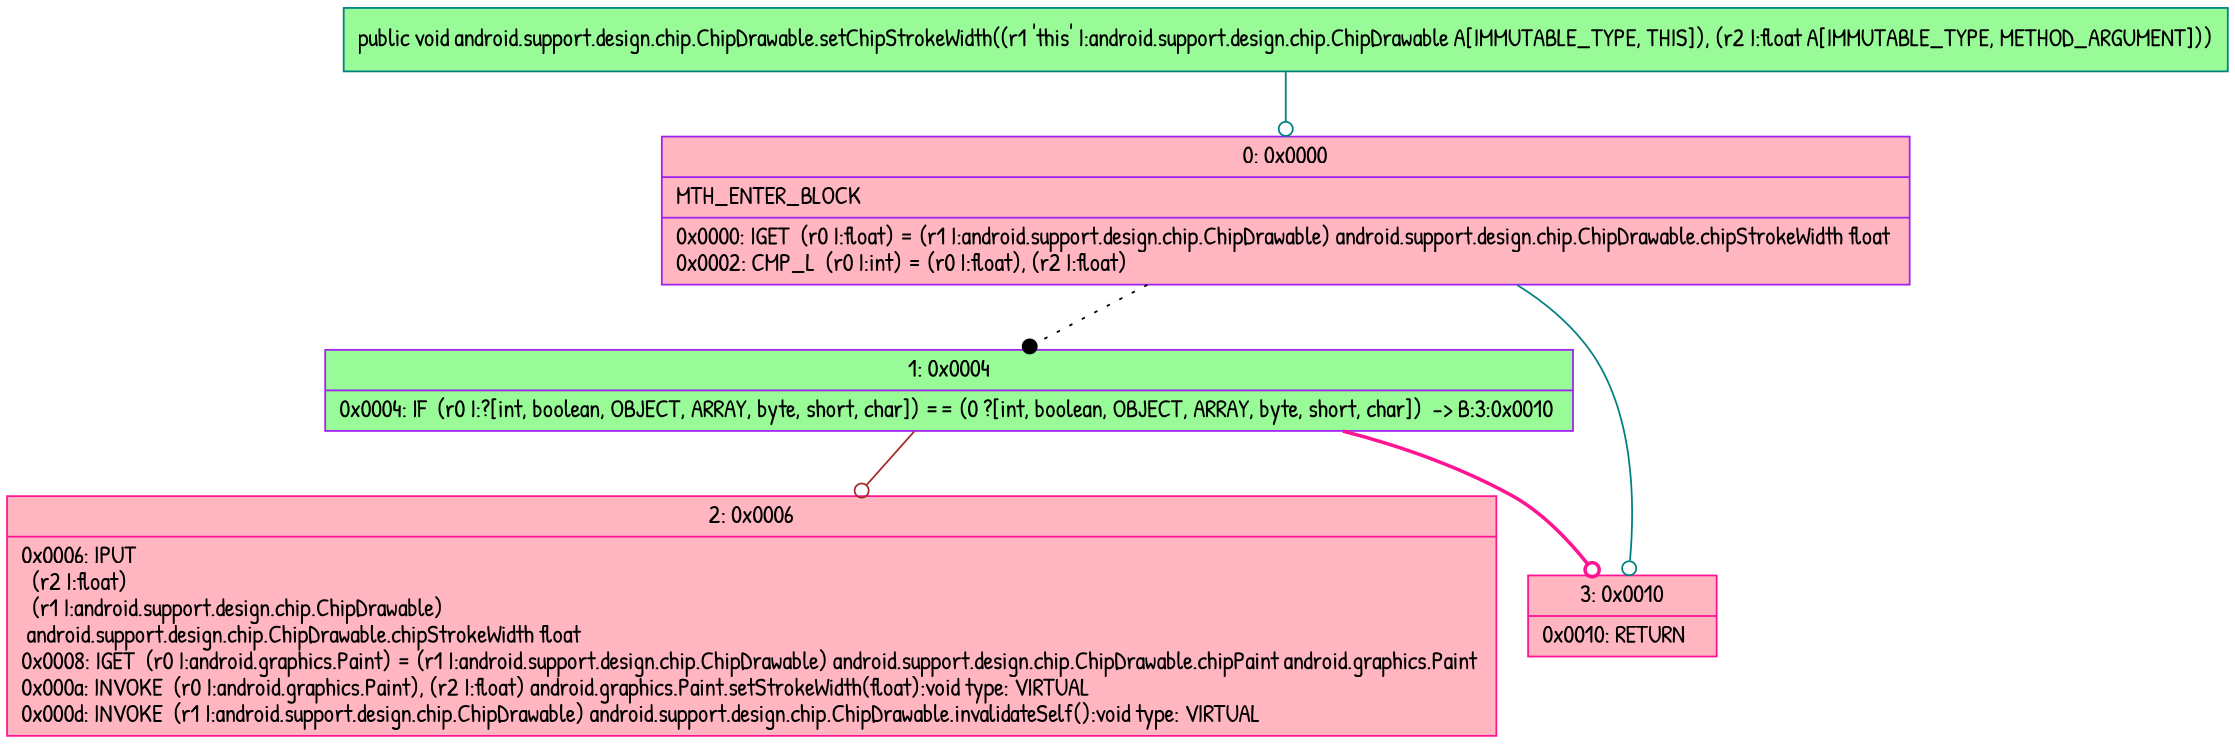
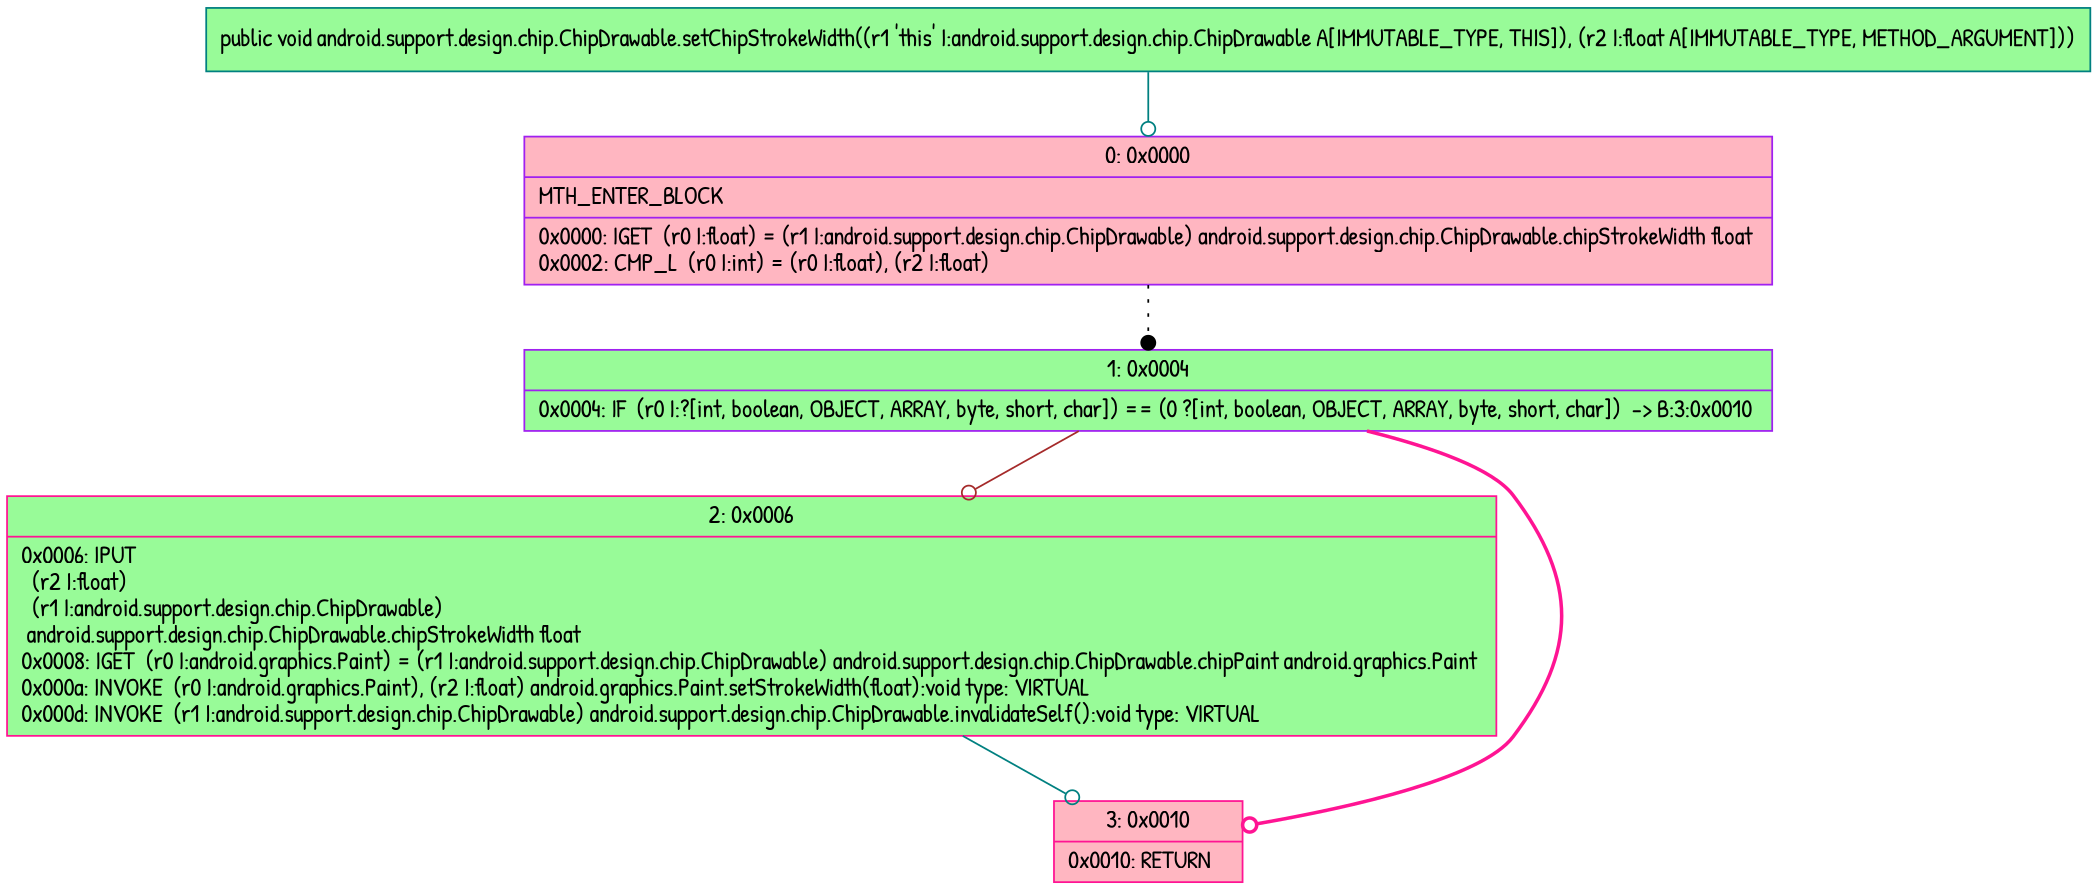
(1616, 404) -> (1014, 765)
(752, 616) -> (752, 616)
